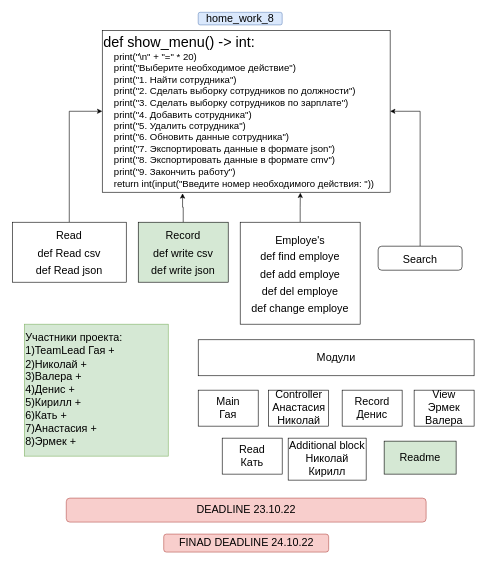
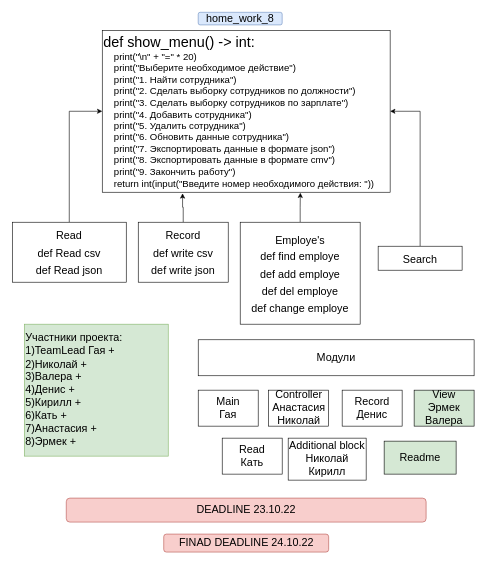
(183, 252) -> (183, 252)
(420, 258) -> (420, 258)
(444, 408) -> (444, 408)
